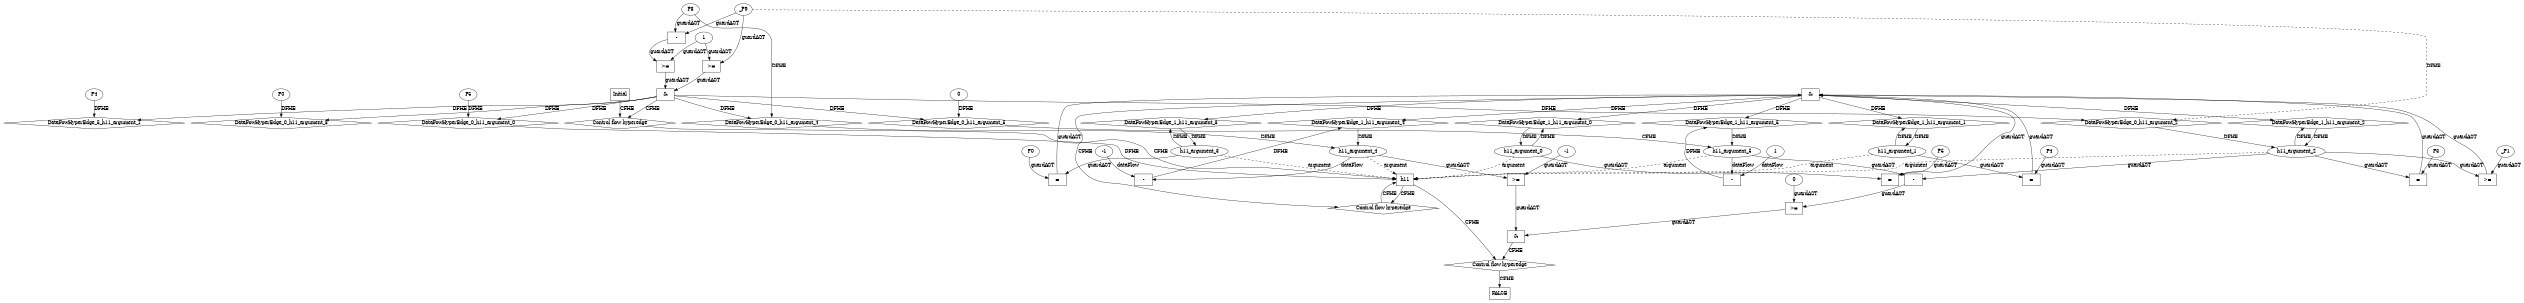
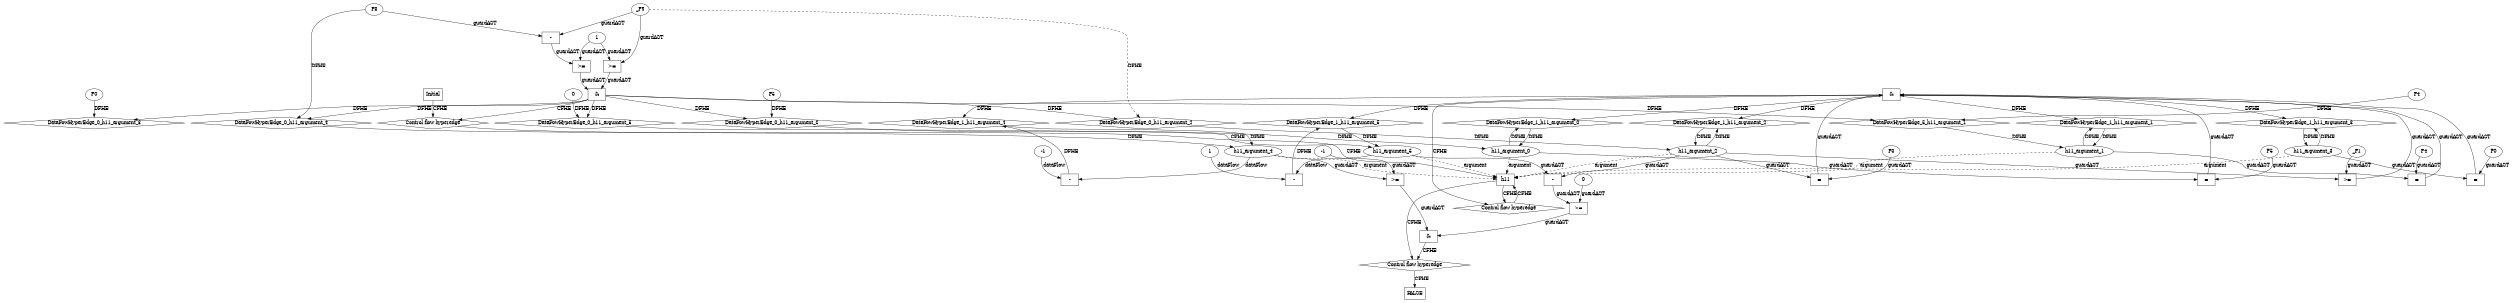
none -> (2001, 137)
(956, 138) -> (1265, 135)
